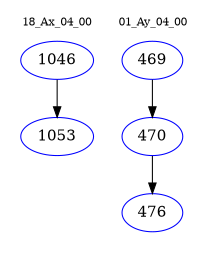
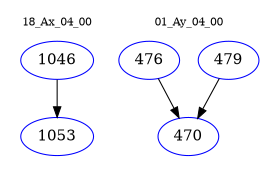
(152, 60) -> (229, 60)
(152, 169) -> (166, 93)
